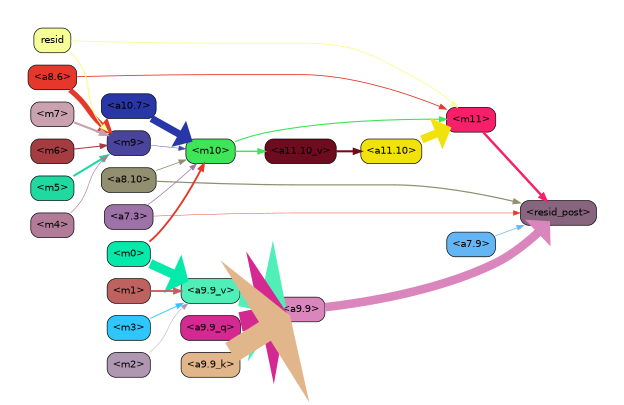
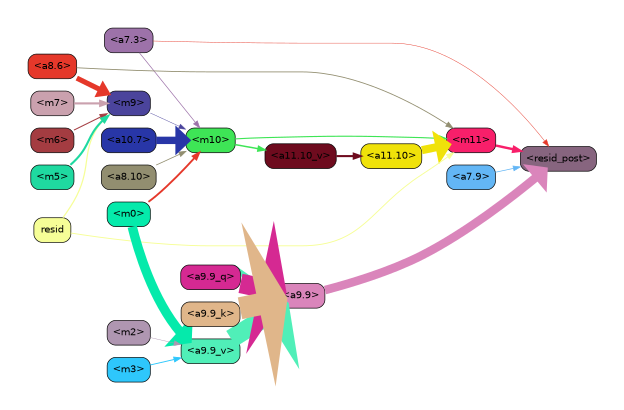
(261, 75) -> (267, 72)
(335, 185) -> none
(52, 225) -> none
(129, 291) -> none
